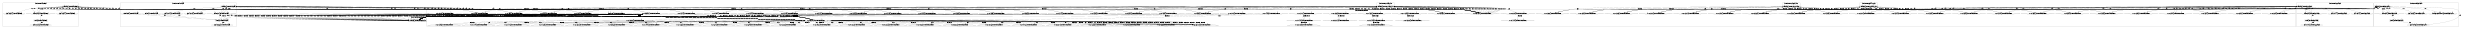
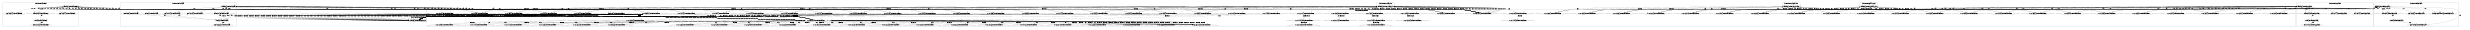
(651, 25) -> none
